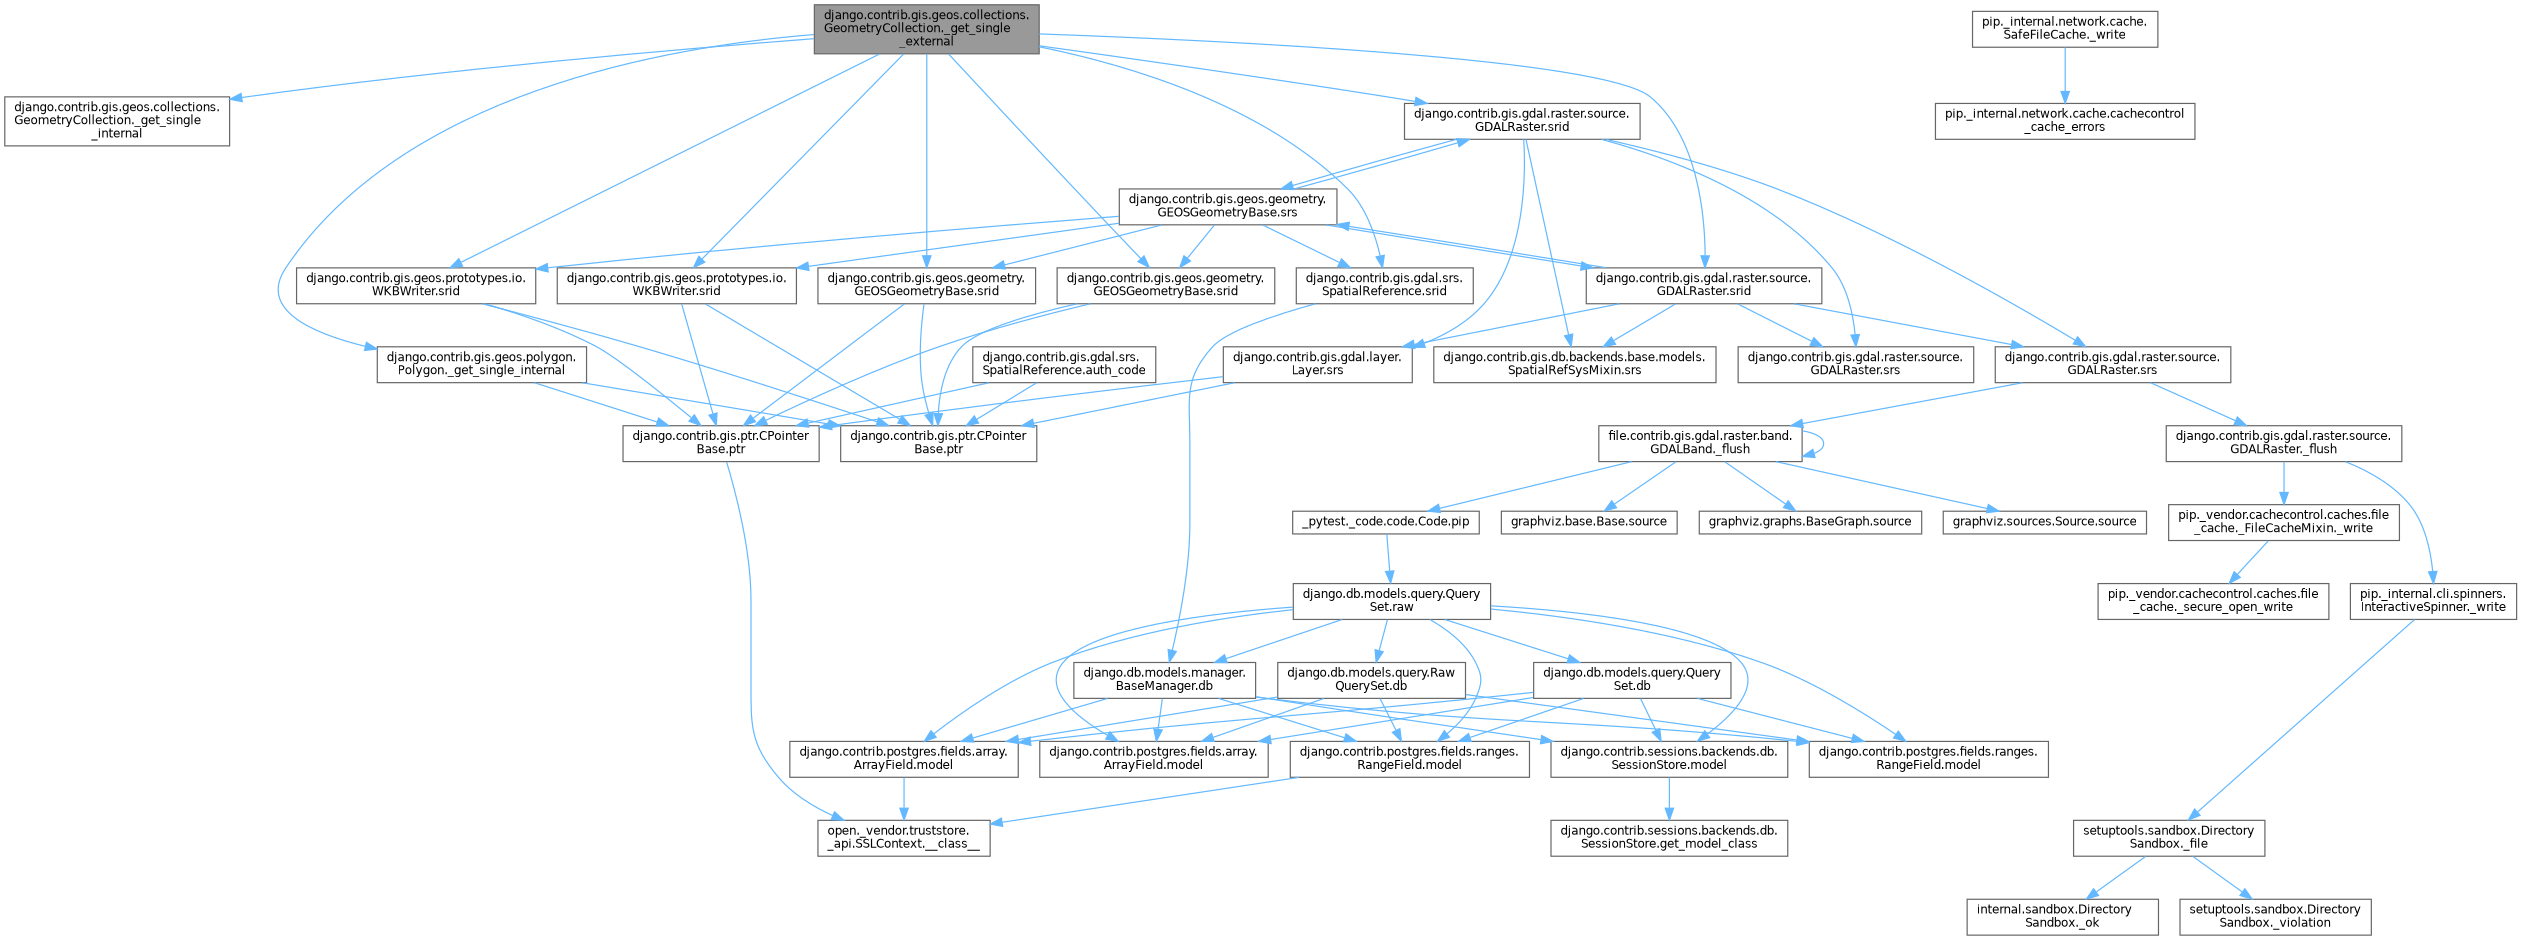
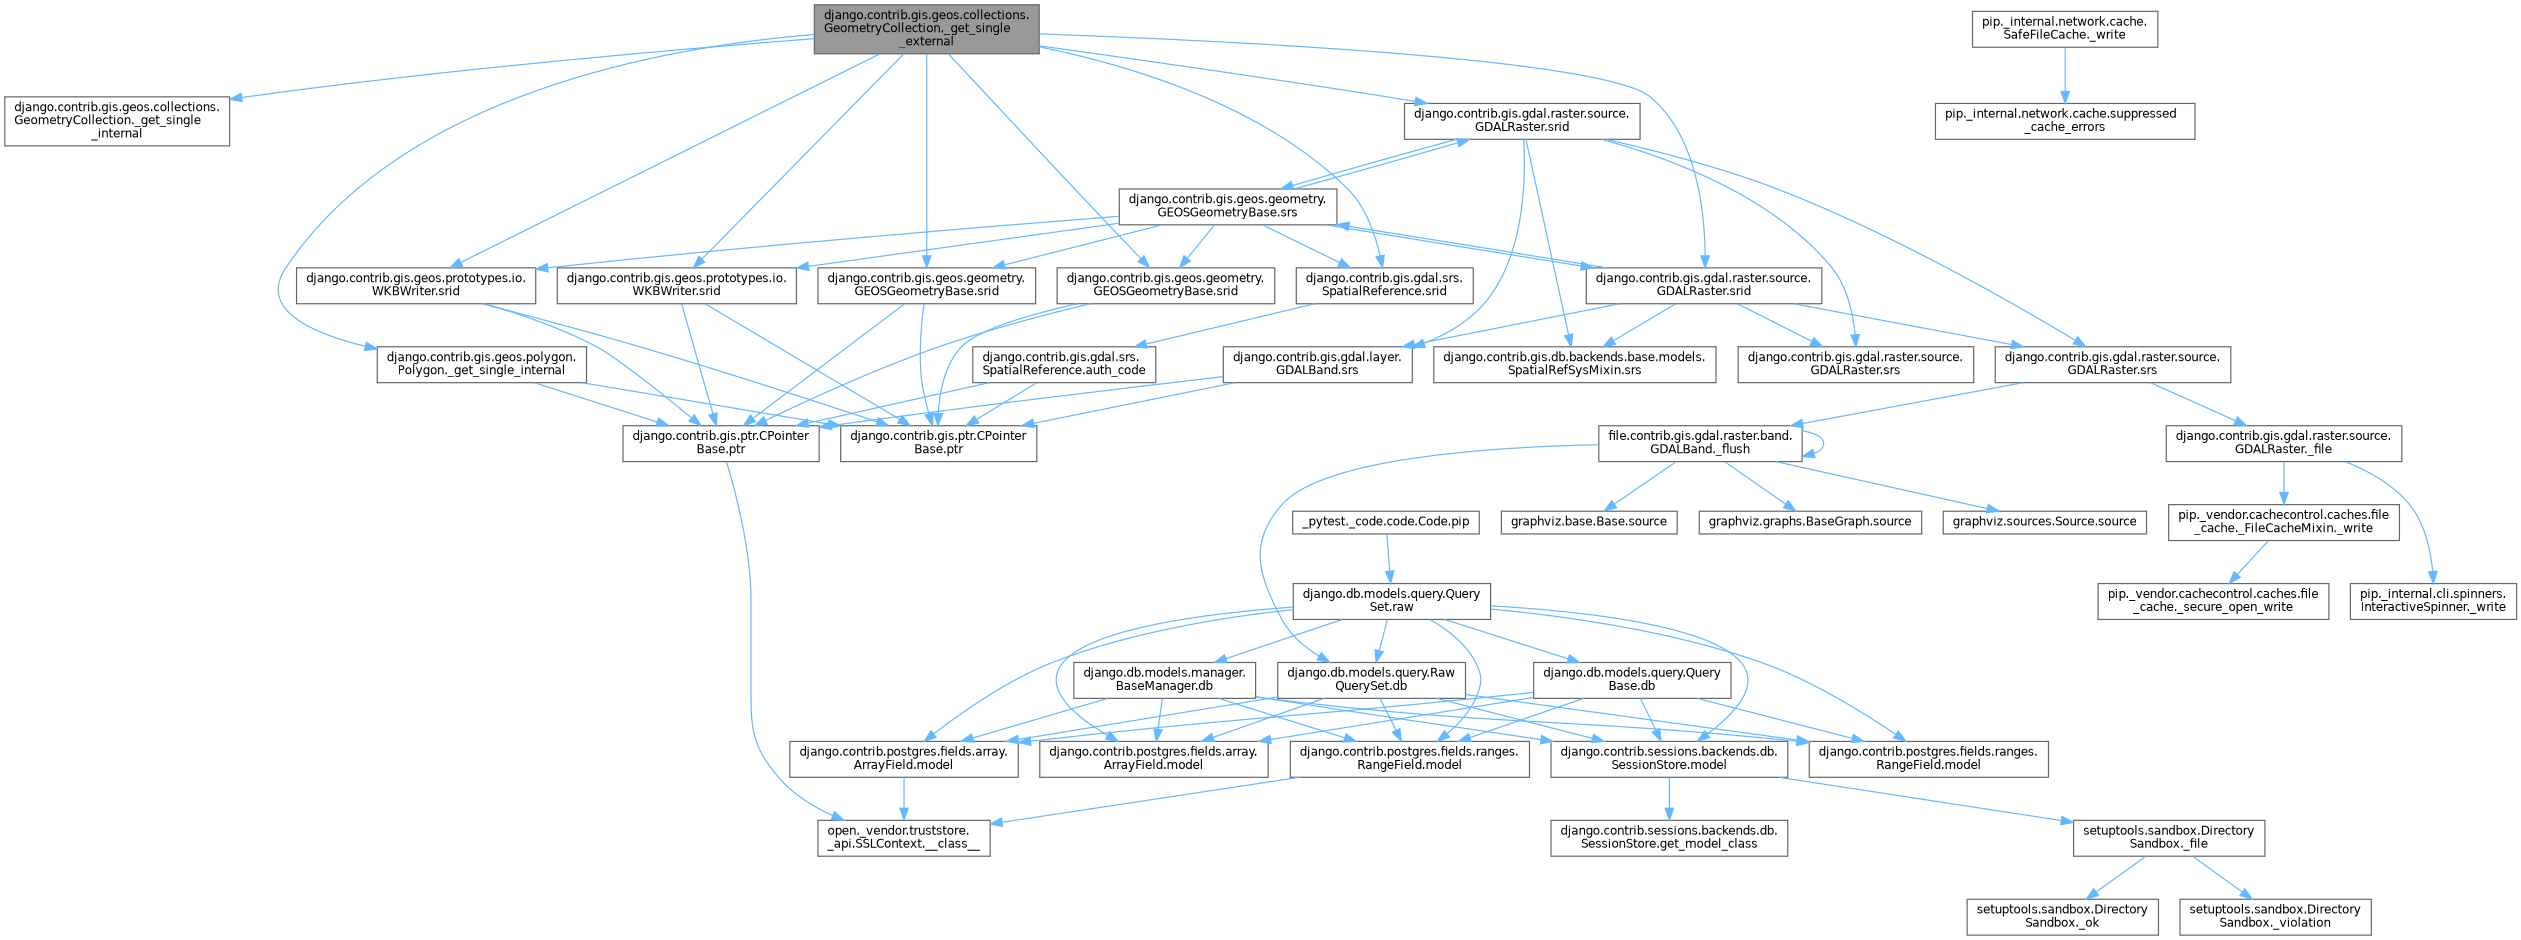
(2065, 121) -> (2065, 121)
(1318, 365) -> (1318, 365)
(1190, 440) -> (1230, 324)
(2284, 444) -> (2284, 444)
(1536, 485) -> (1348, 472)
(1632, 680) -> (1632, 680)
(2306, 716) -> (1920, 799)
none -> (1515, 718)
(2063, 917) -> (2063, 917)
